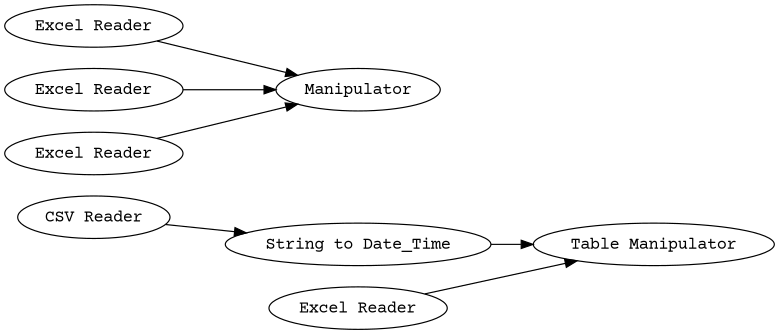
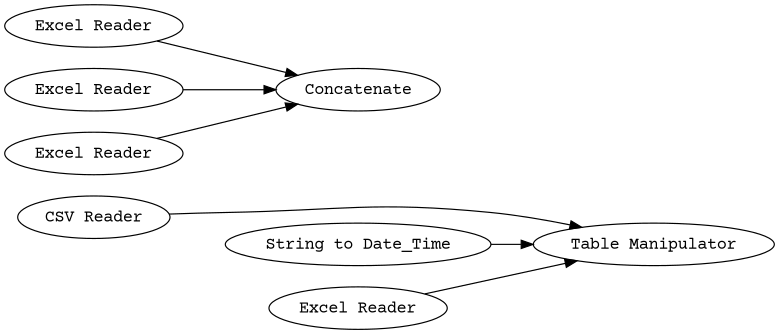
(358, 90) -> (358, 90)
(200, 228) -> (370, 207)
